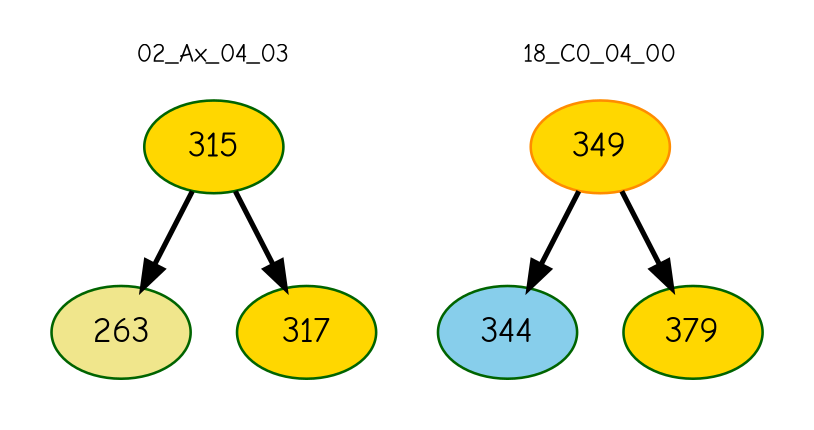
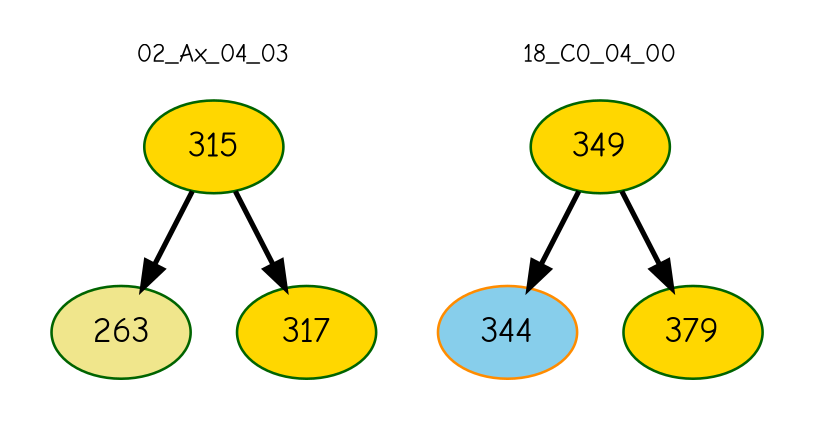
(600, 147) -> (600, 147)
(508, 332) -> (508, 332)
